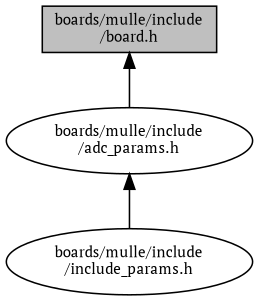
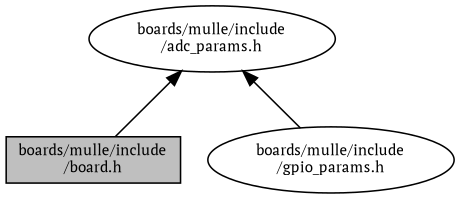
(129, 88) -> (143, 109)
(129, 262) -> (331, 160)
